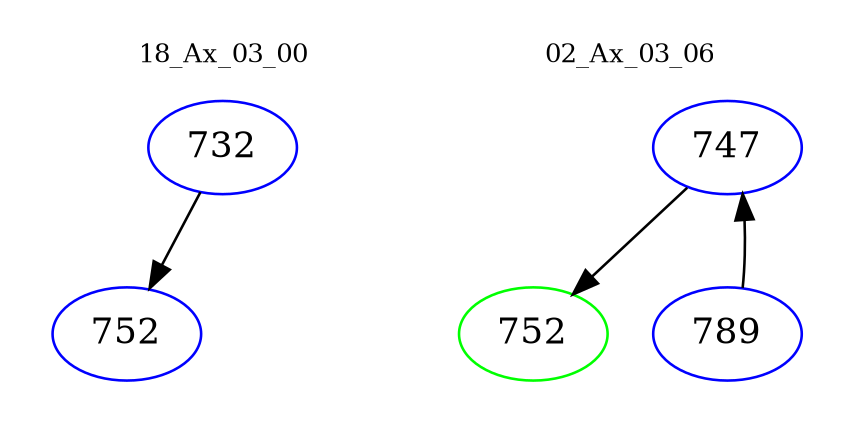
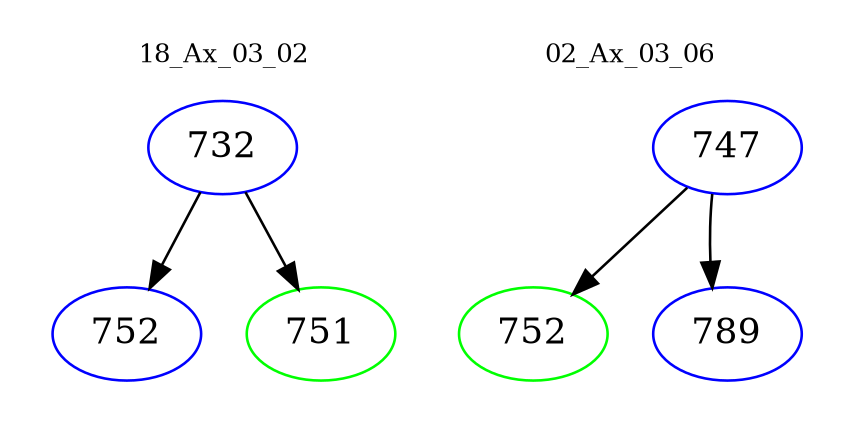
(224, 56) -> (224, 56)
(745, 254) -> (710, 228)
none -> (321, 334)
